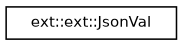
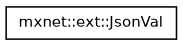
(91, 23) -> (91, 23)
